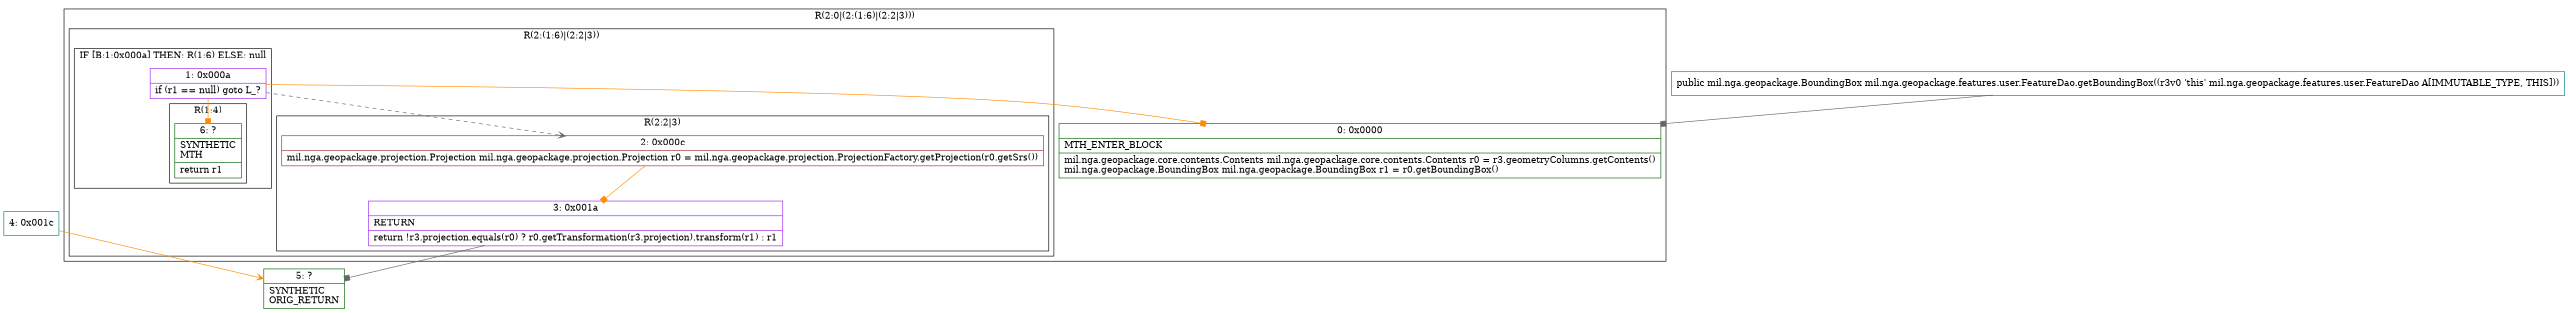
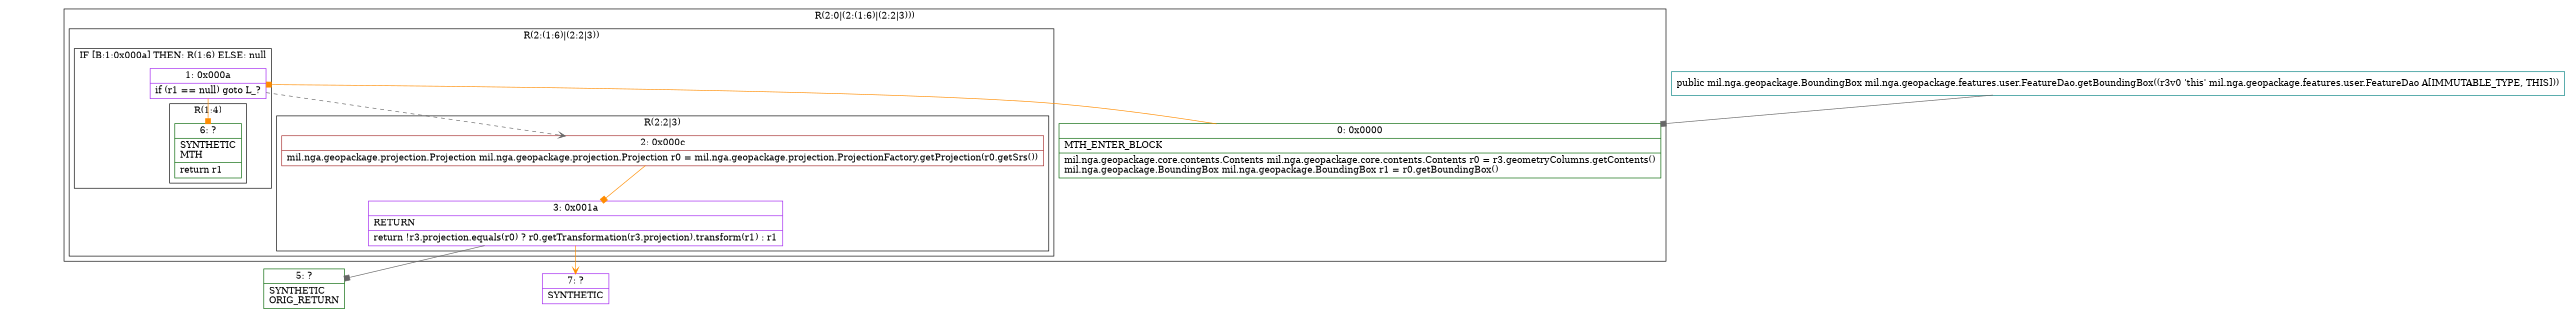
(733, 91) -> (745, 91)
(31, 223) -> none
none -> (576, 289)
